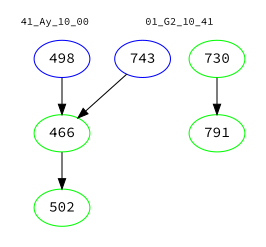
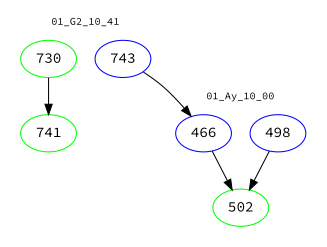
(55, 22) -> (241, 97)
(62, 91) -> (262, 166)
(62, 133) -> (204, 133)
(217, 133) -> (49, 133)
